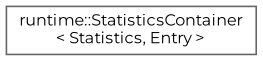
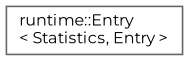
(131, 30) -> (94, 30)
